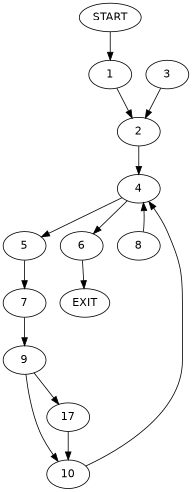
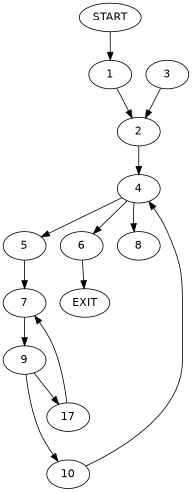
(144, 221) -> (133, 213)
(68, 442) -> (58, 361)
